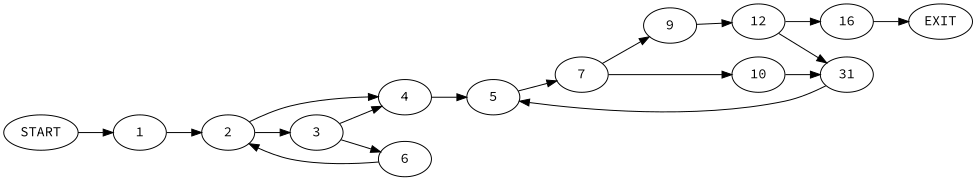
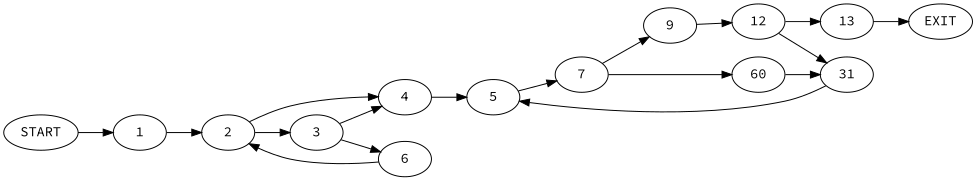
(847, 22) -> (847, 22)
(758, 75) -> (758, 75)
